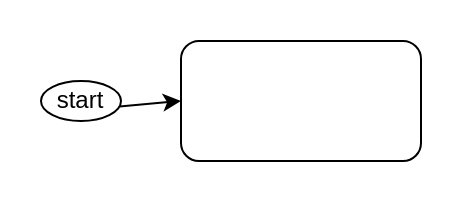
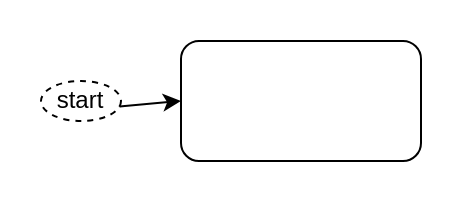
(81, 101) -> (81, 101)
